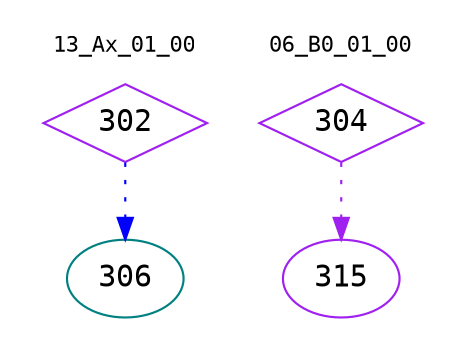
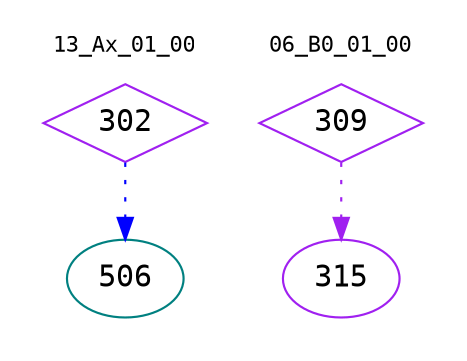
(341, 123) -> (341, 123)
(125, 279) -> (125, 279)
